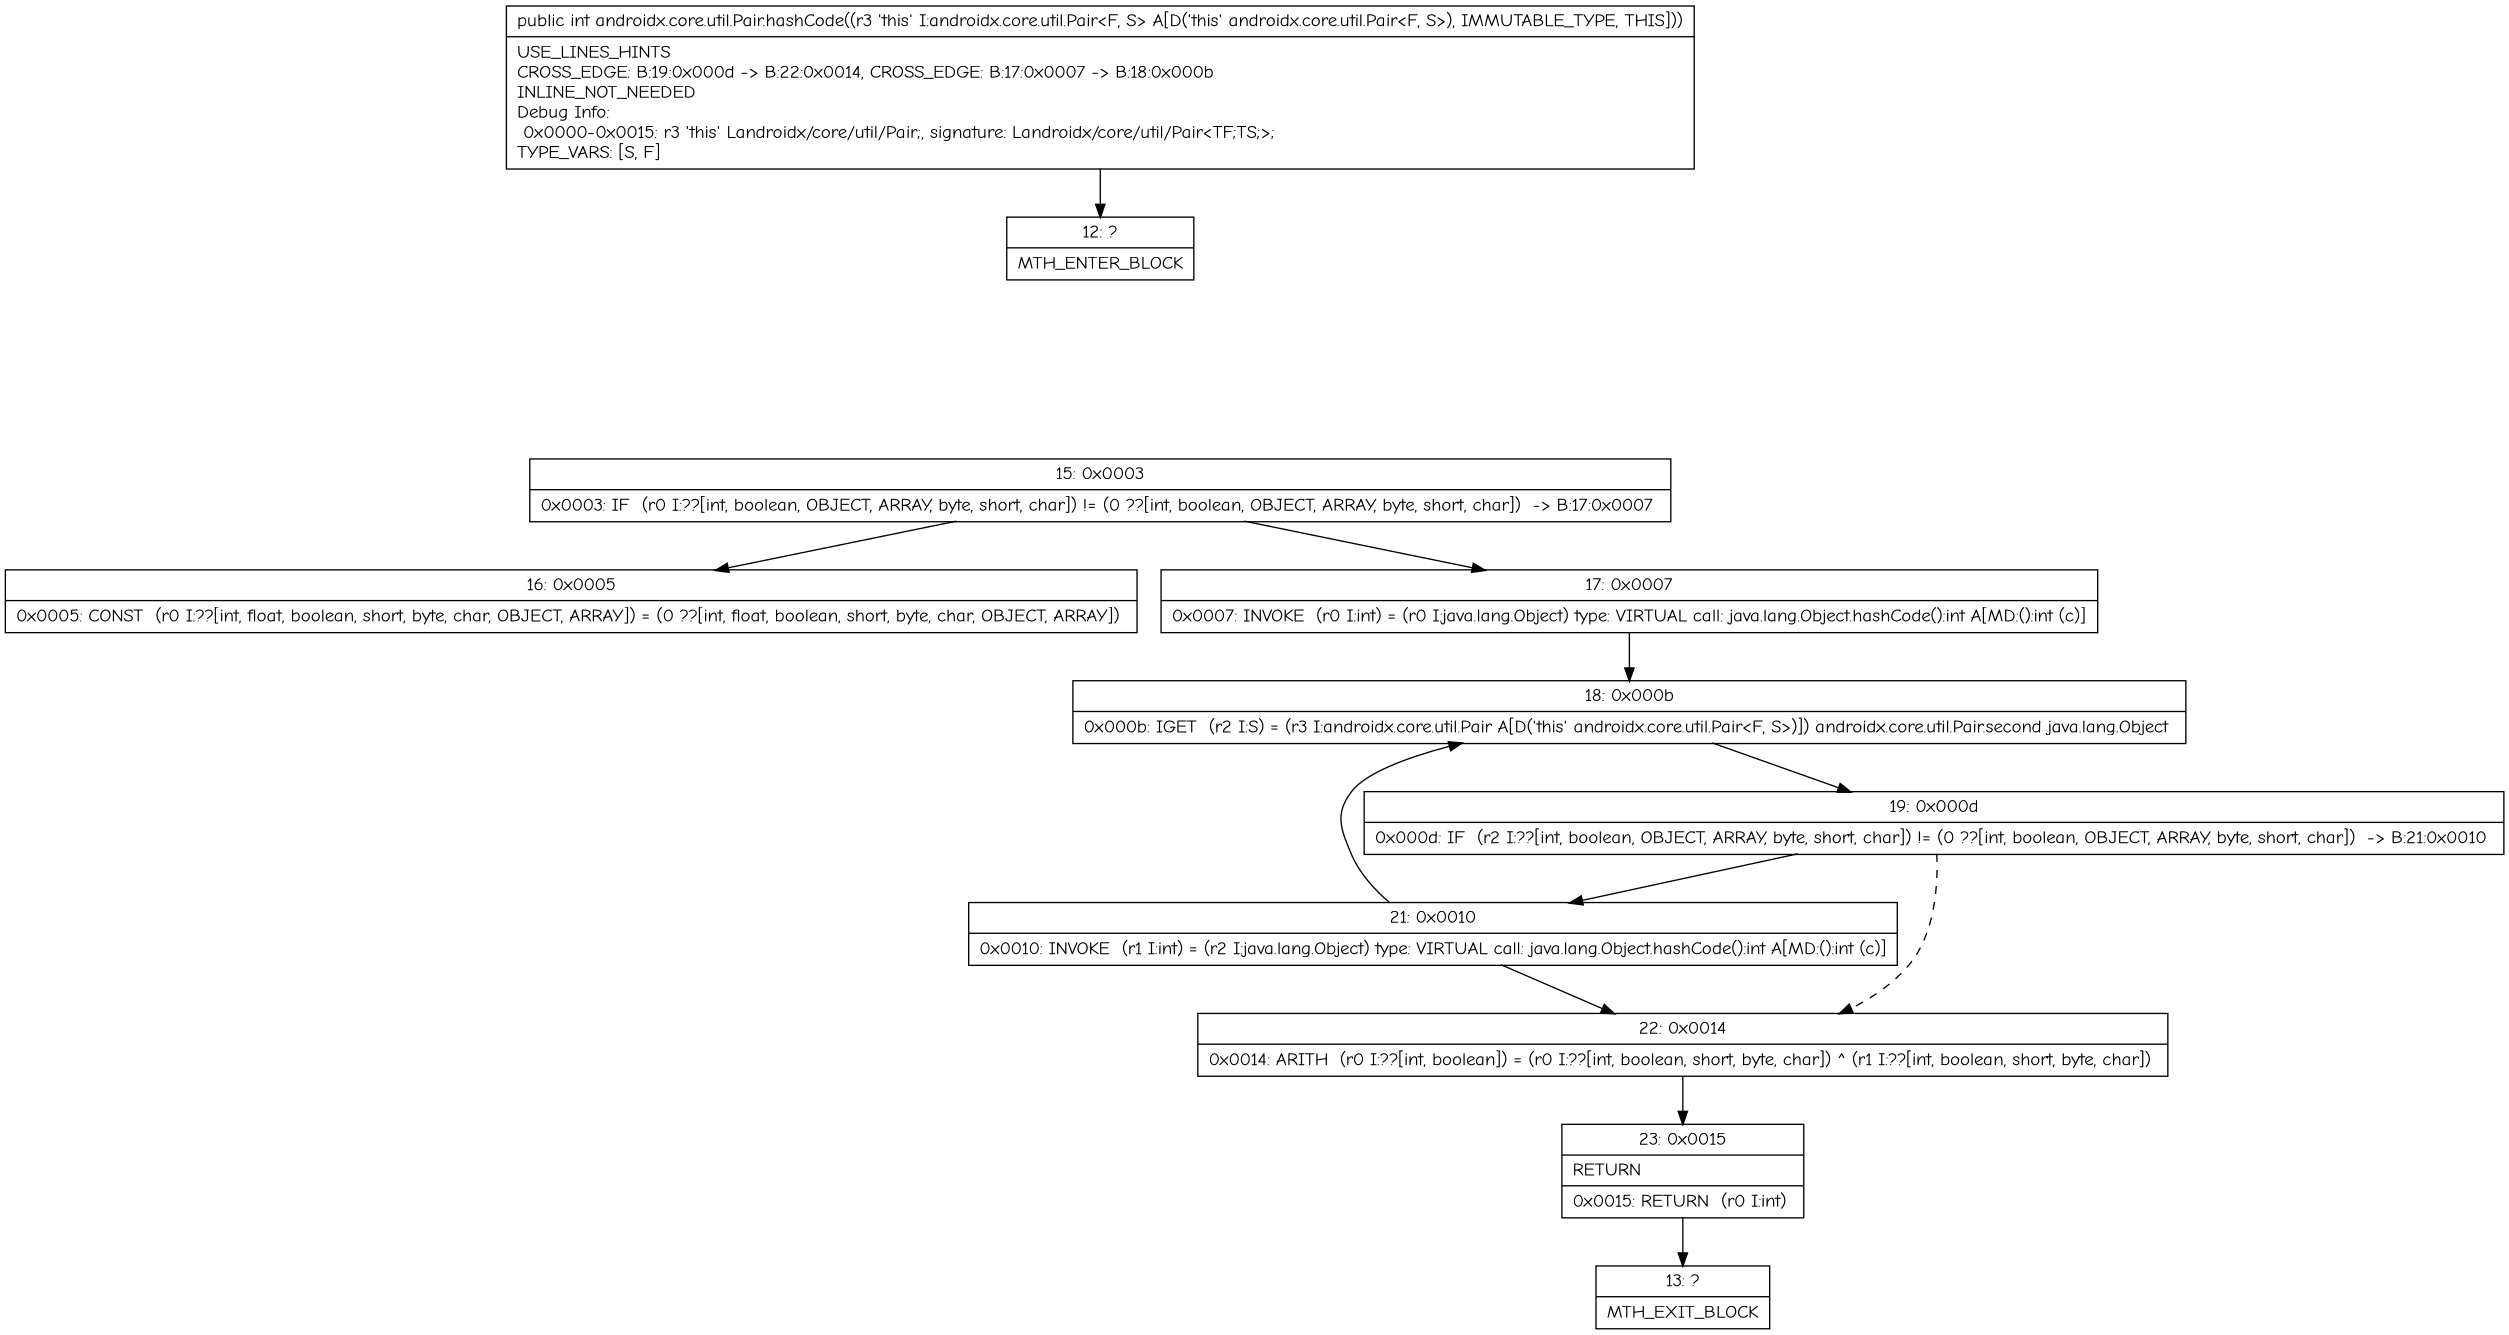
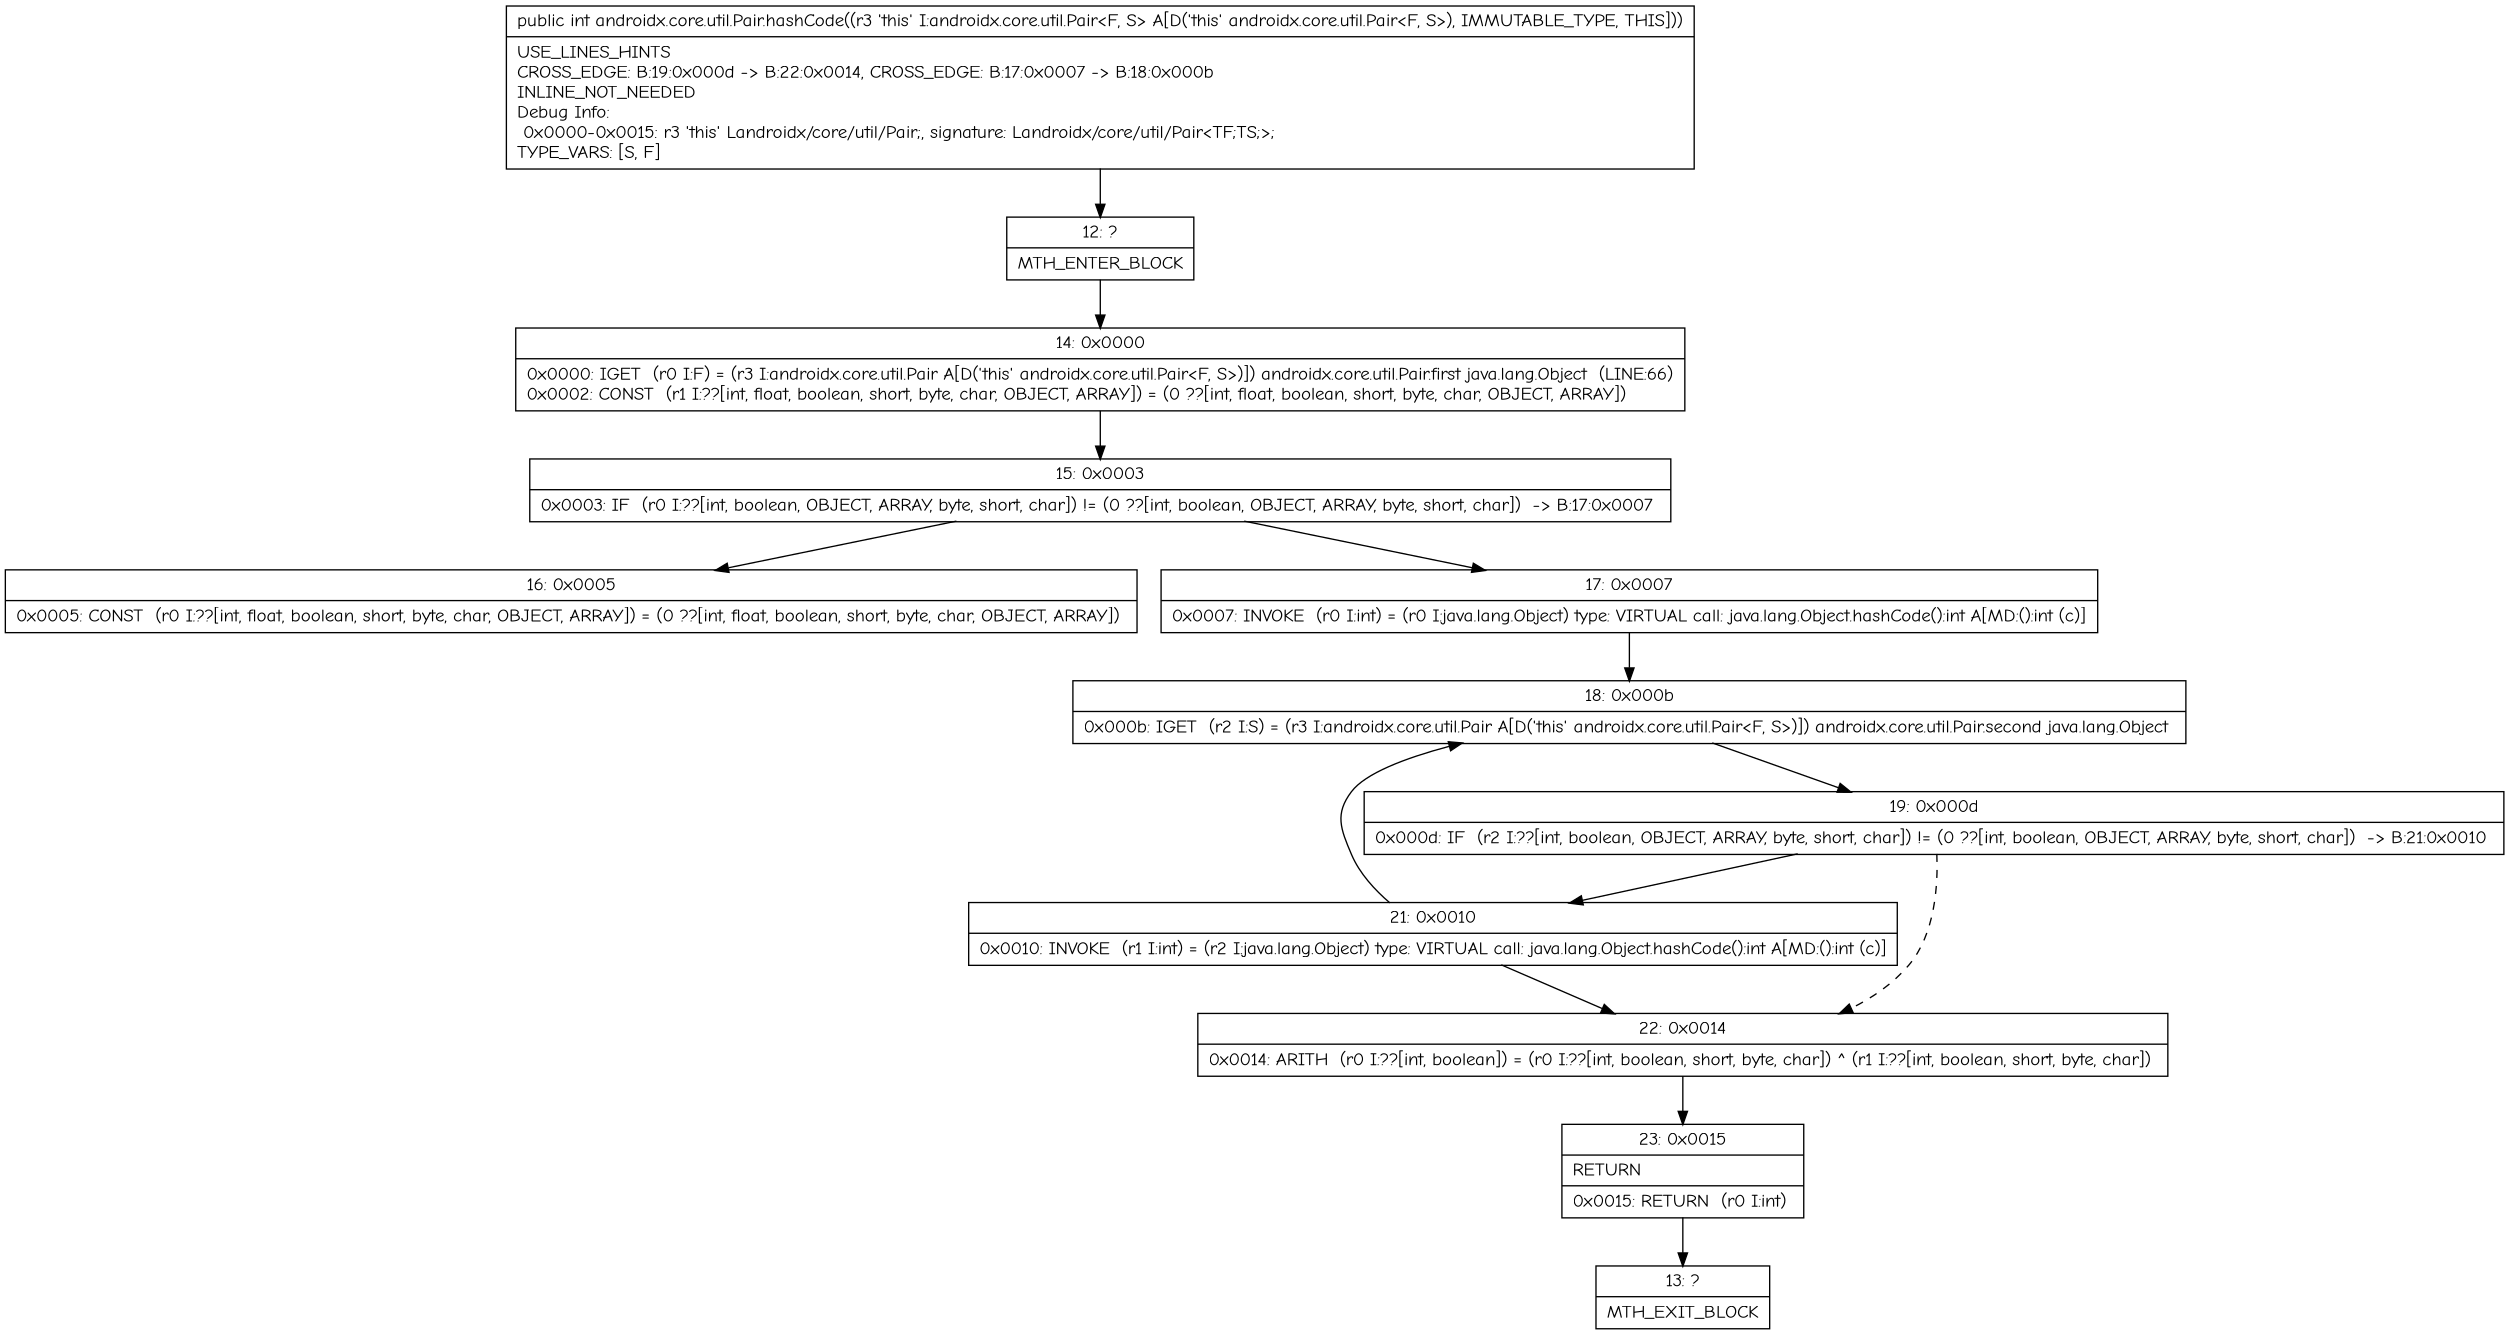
none -> (1100, 369)
